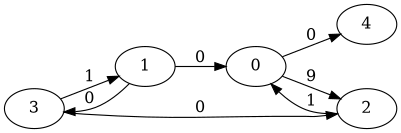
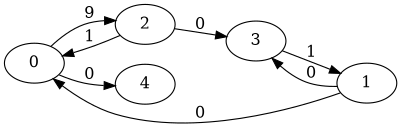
(195, 117) -> (195, 32)
